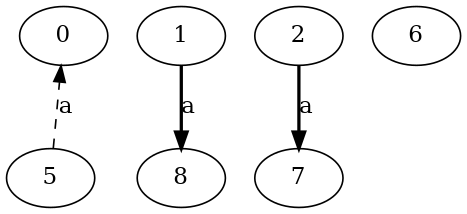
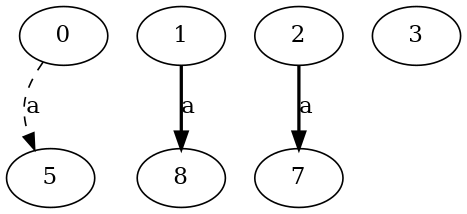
(416, 36) -> (416, 36)
(56, 115) -> (26, 97)
